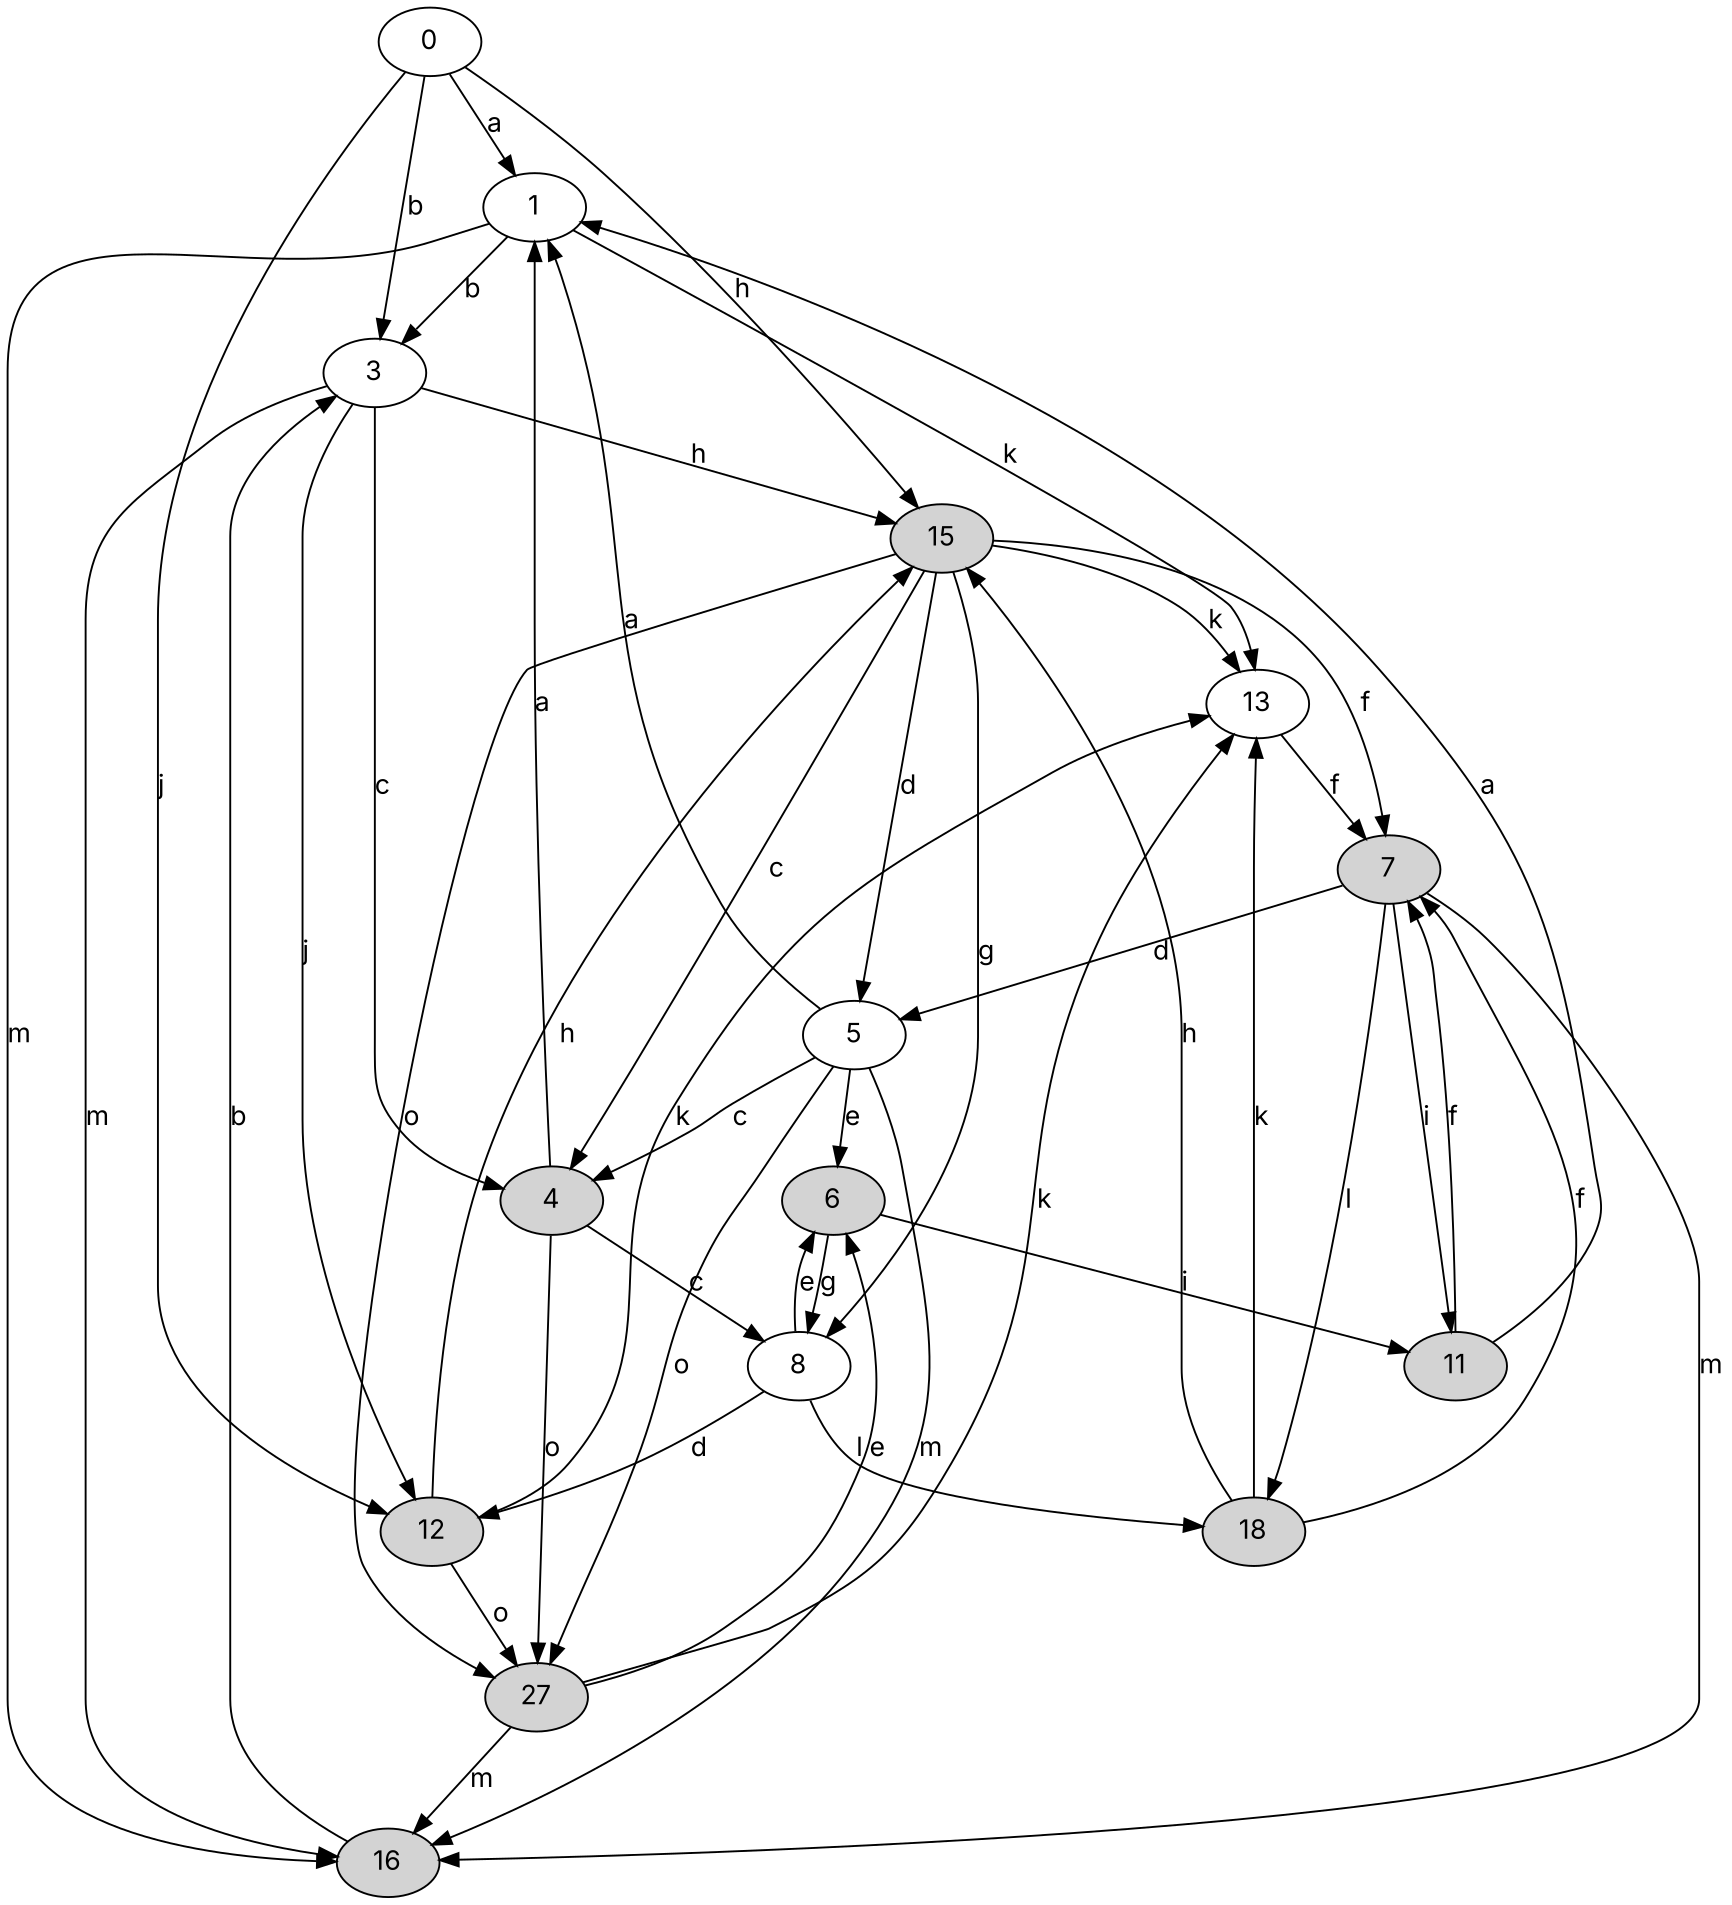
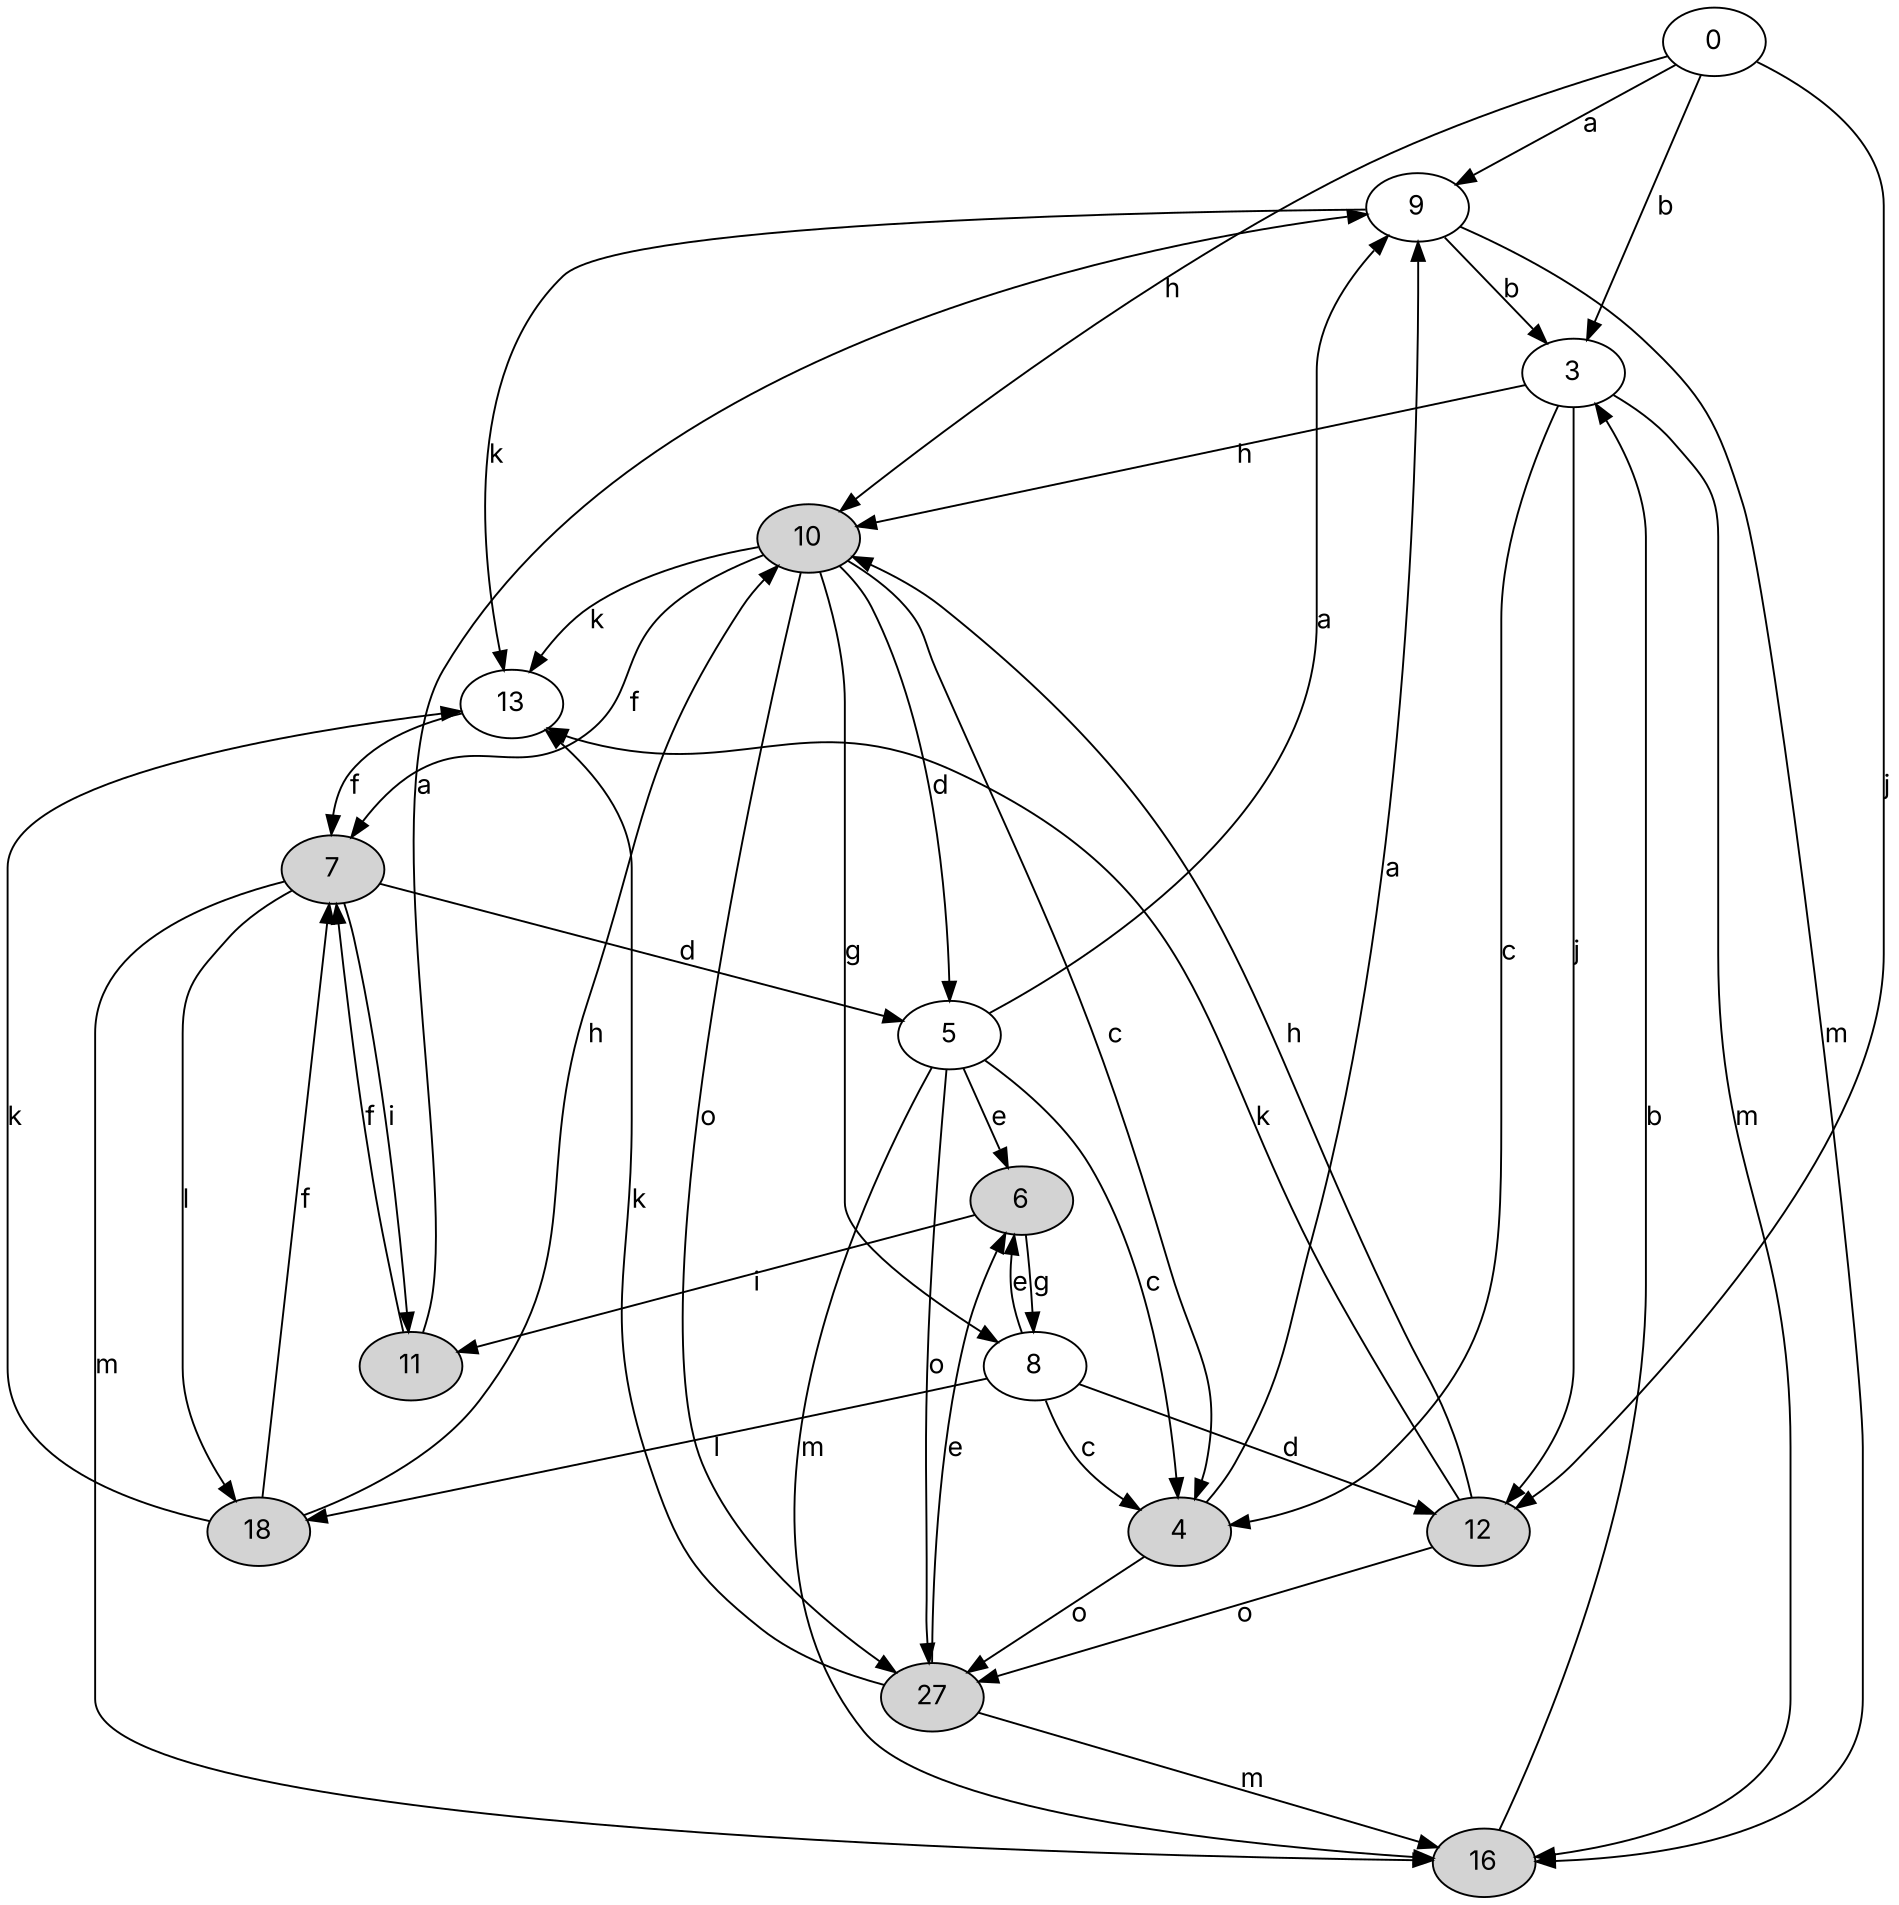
(535, 207) -> (1418, 207)
(942, 538) -> (809, 538)
(668, 1278) -> (1076, 1457)
